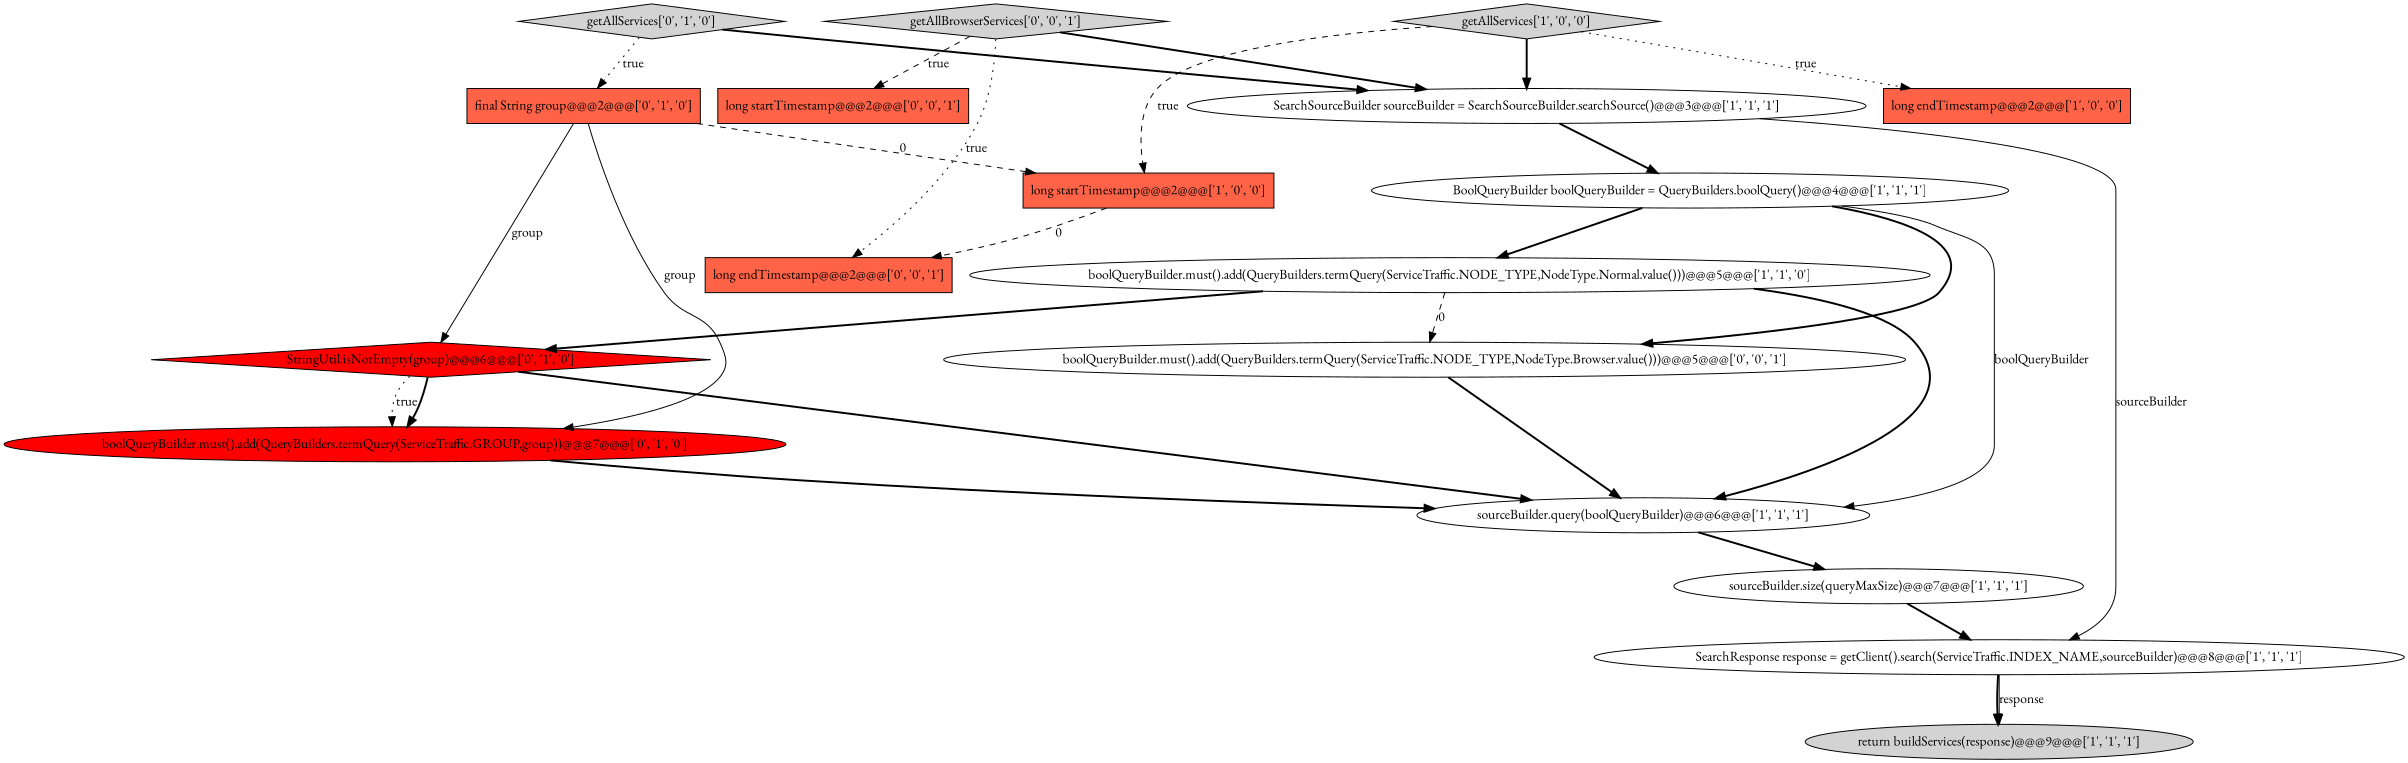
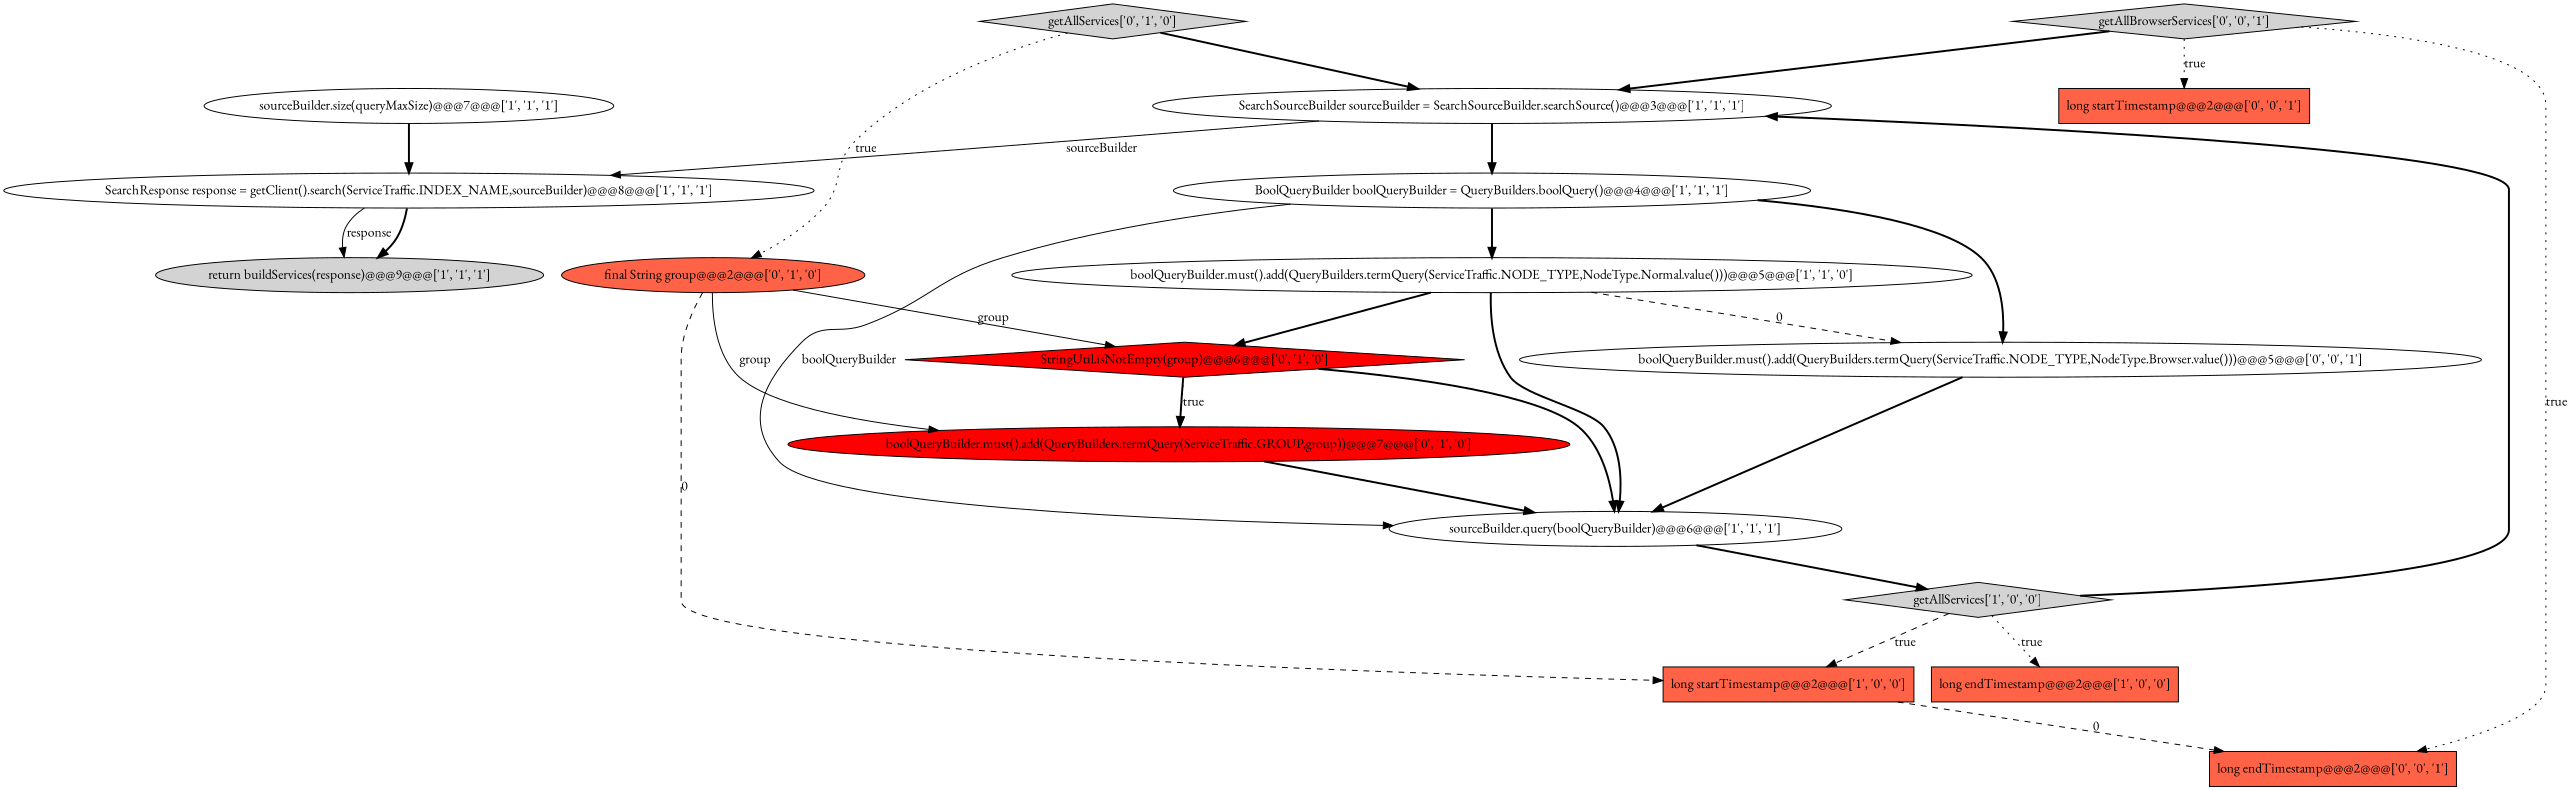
(926, 60) -> (2184, 59)
(584, 106) -> (713, 275)
(1756, 549) -> (1807, 566)
